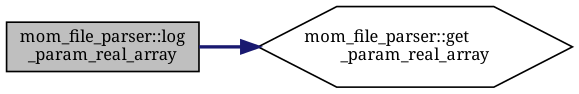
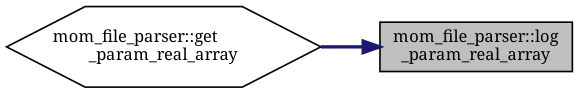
(220, 47) -> (342, 47)
